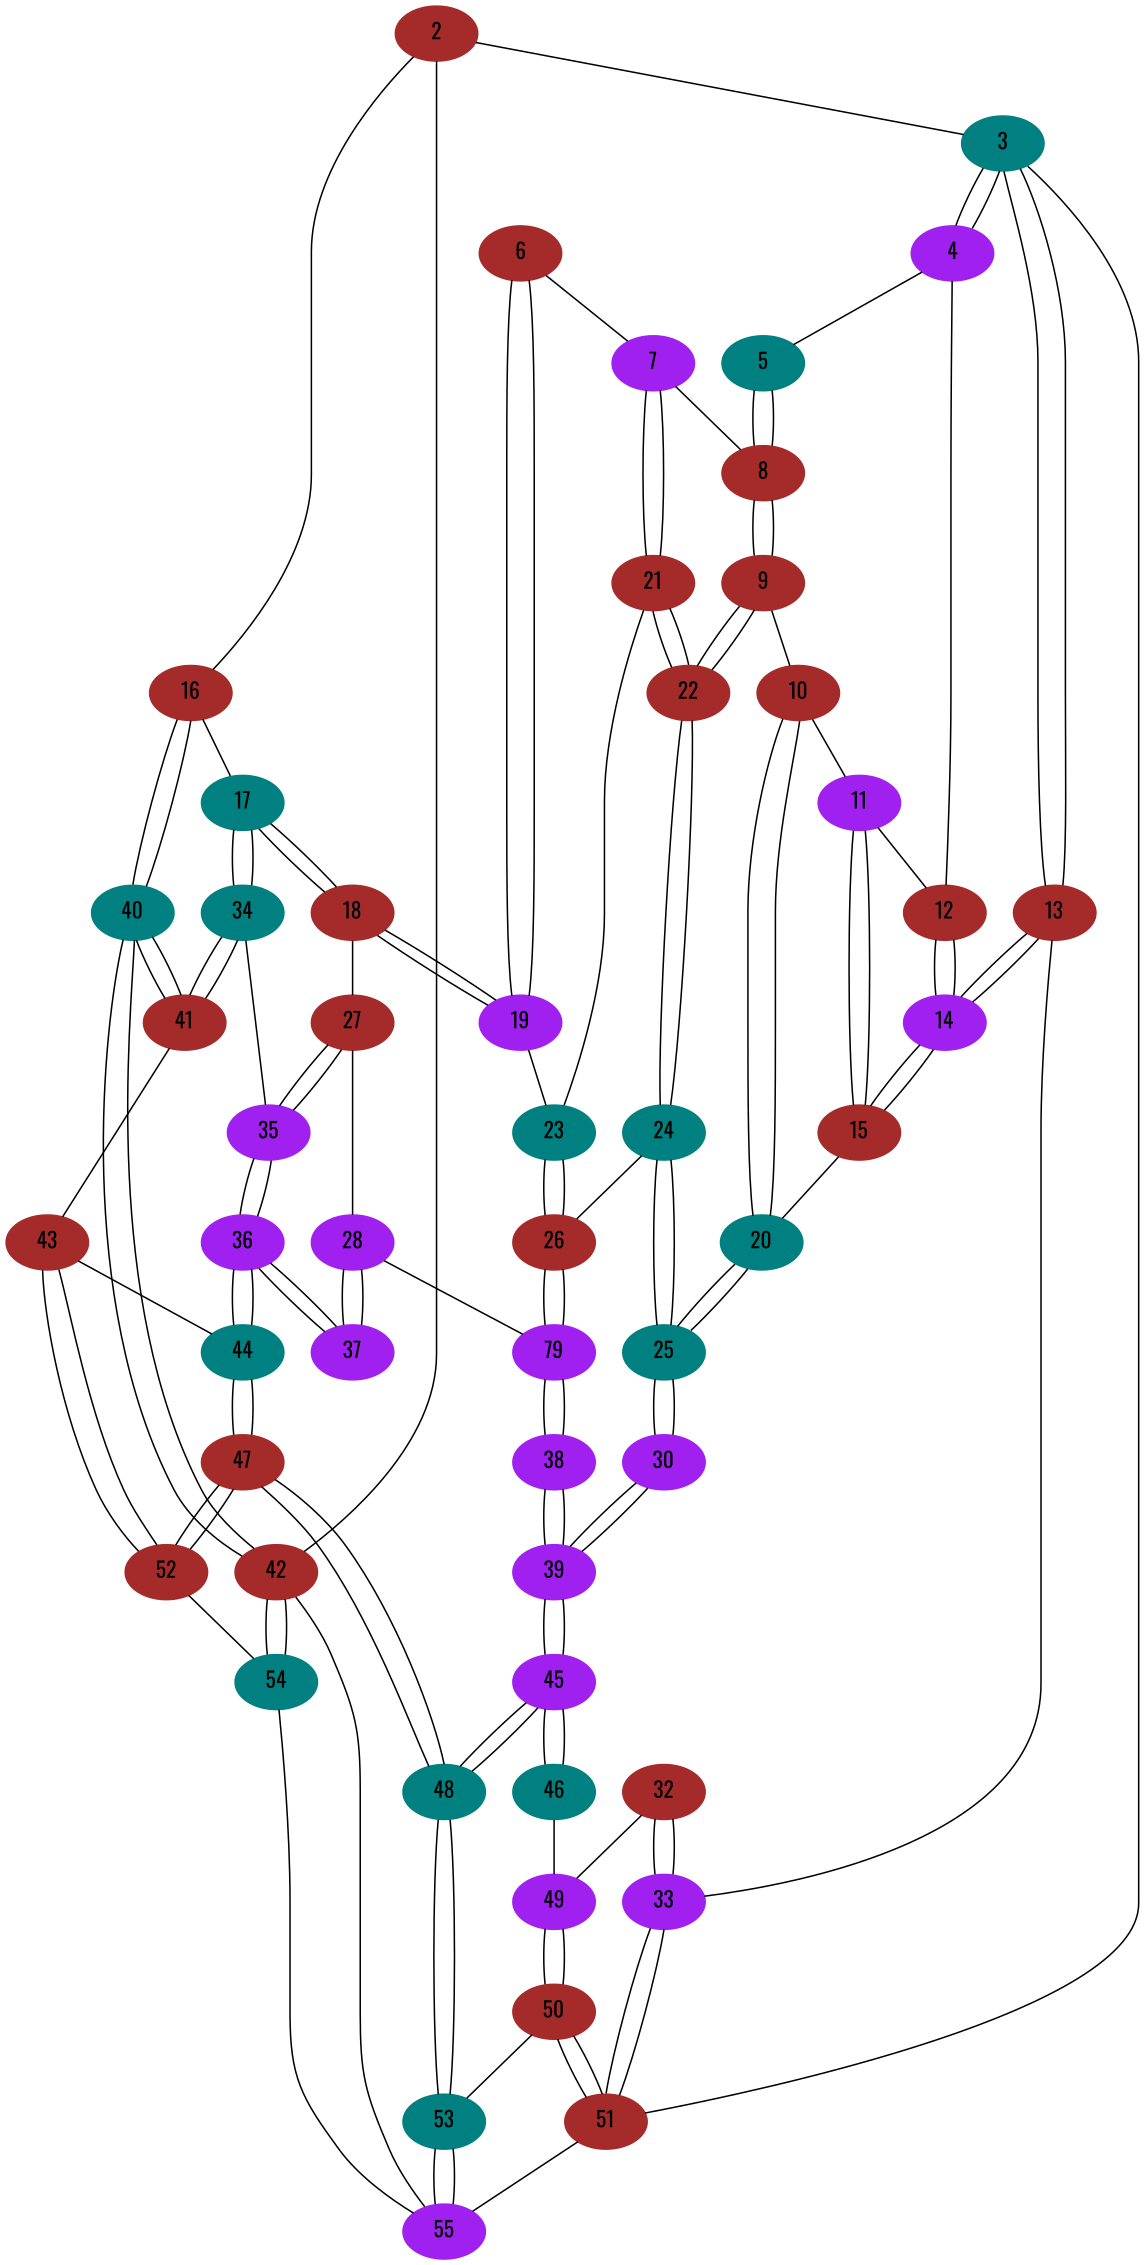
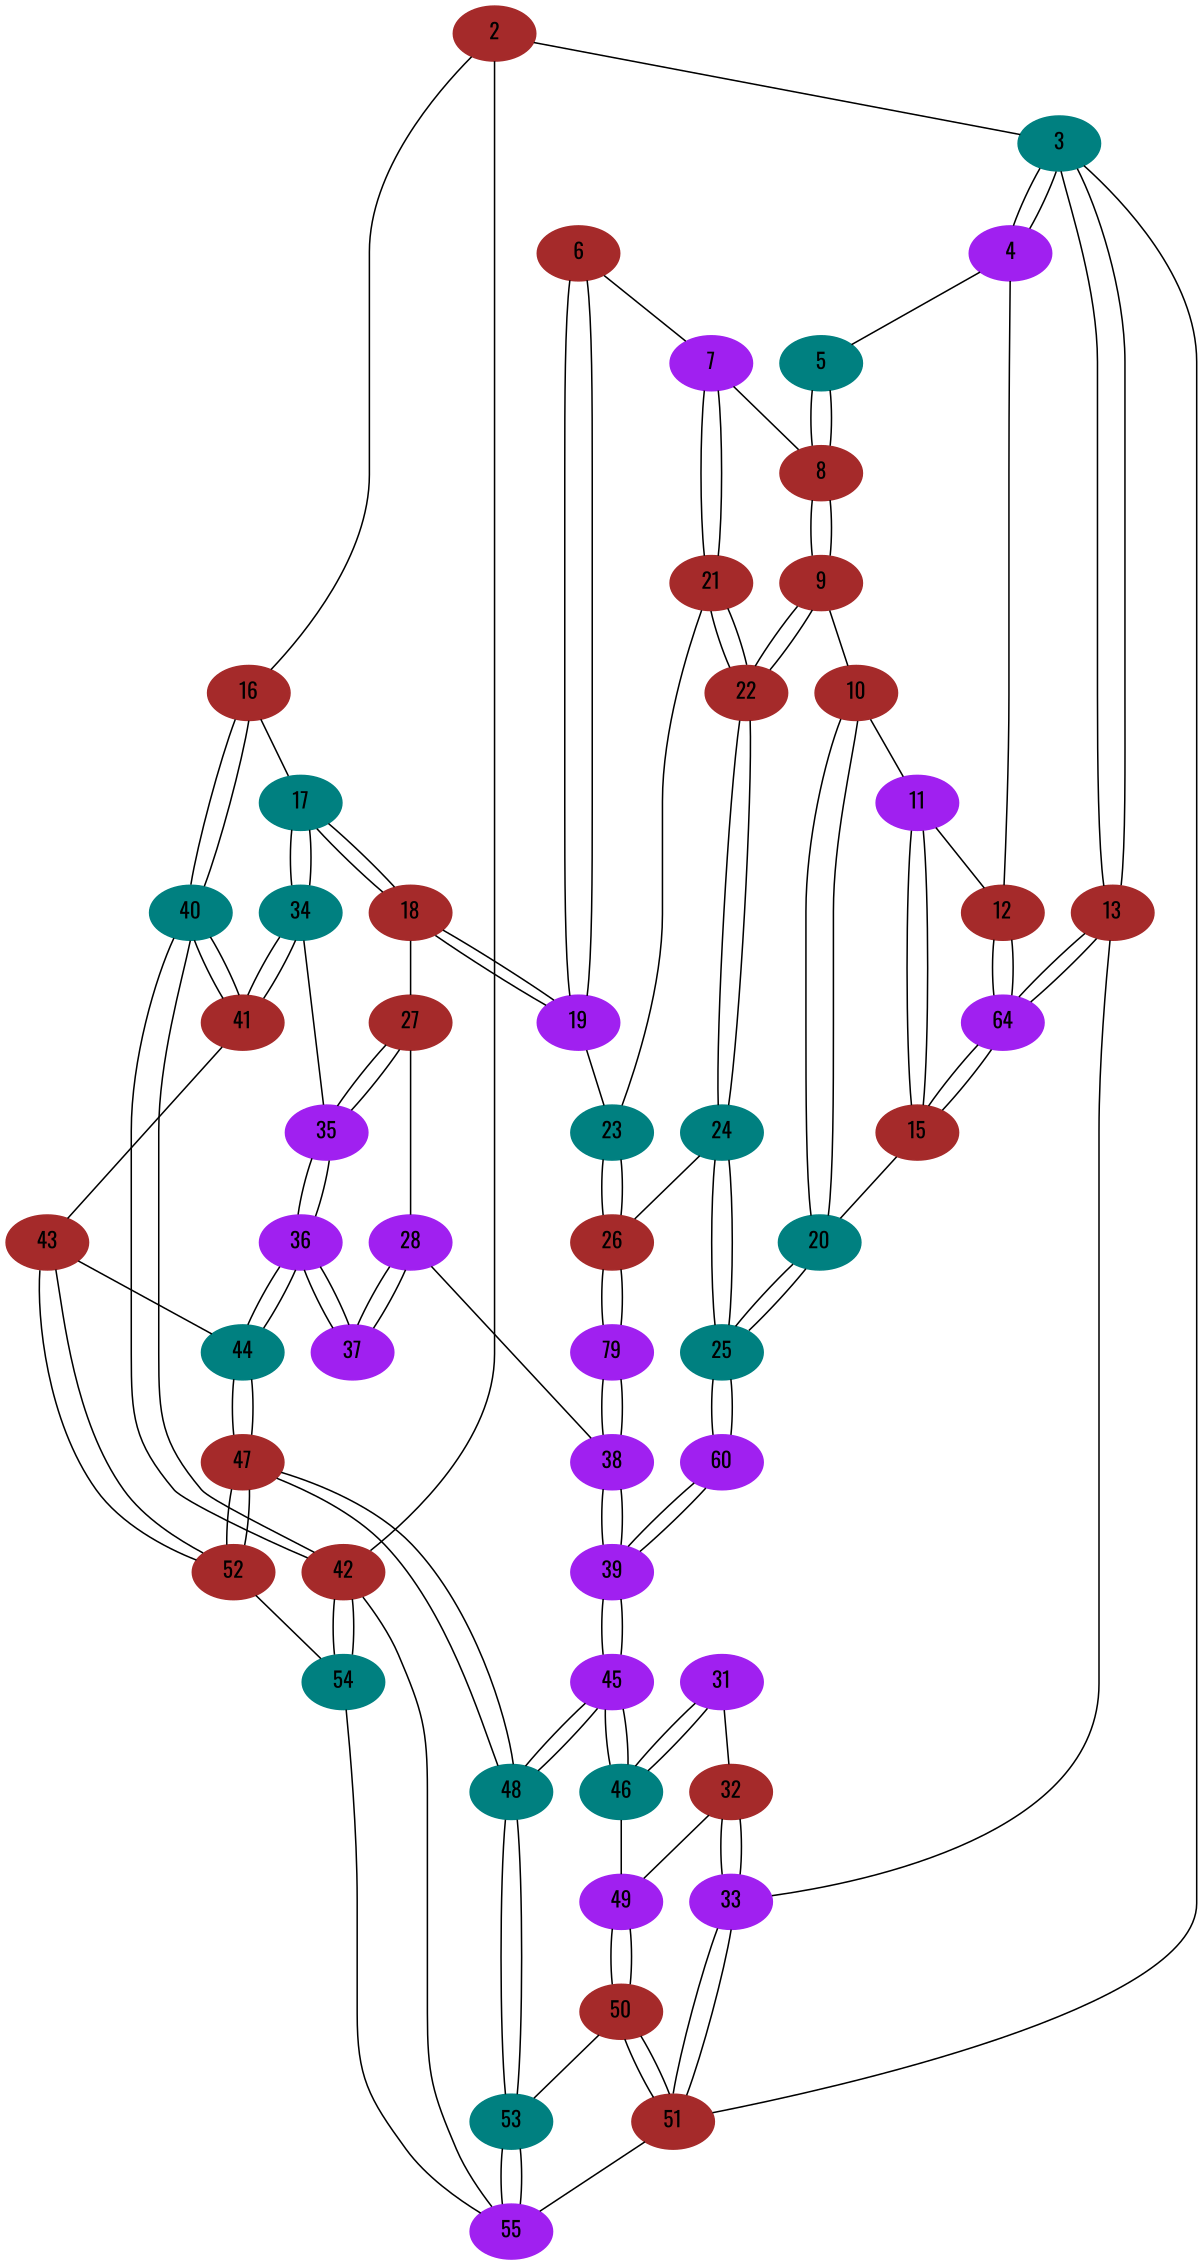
(945, 1023) -> (1003, 1023)
(453, 1297) -> (511, 1352)
(664, 1462) -> (722, 1462)
none -> (722, 1682)
